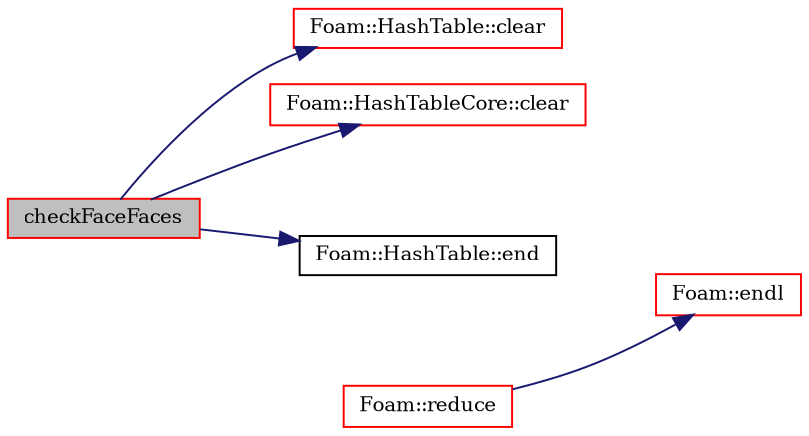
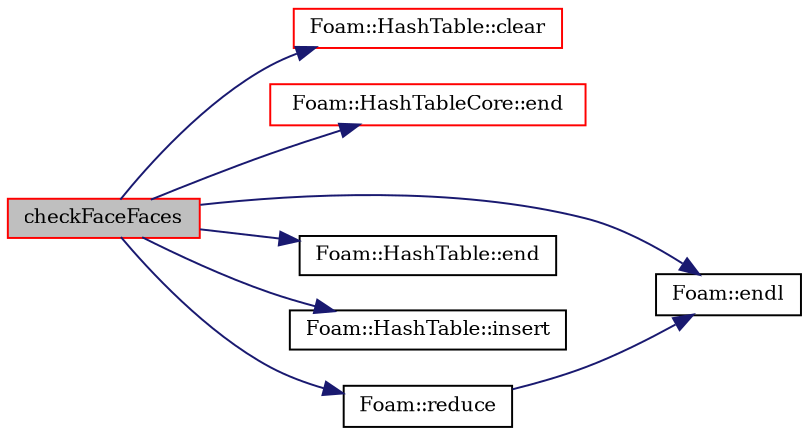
(428, 105) -> (428, 105)
none -> (447, 198)
(728, 295) -> (728, 295)
none -> (212, 327)
none -> (428, 330)
(428, 406) -> (428, 406)
